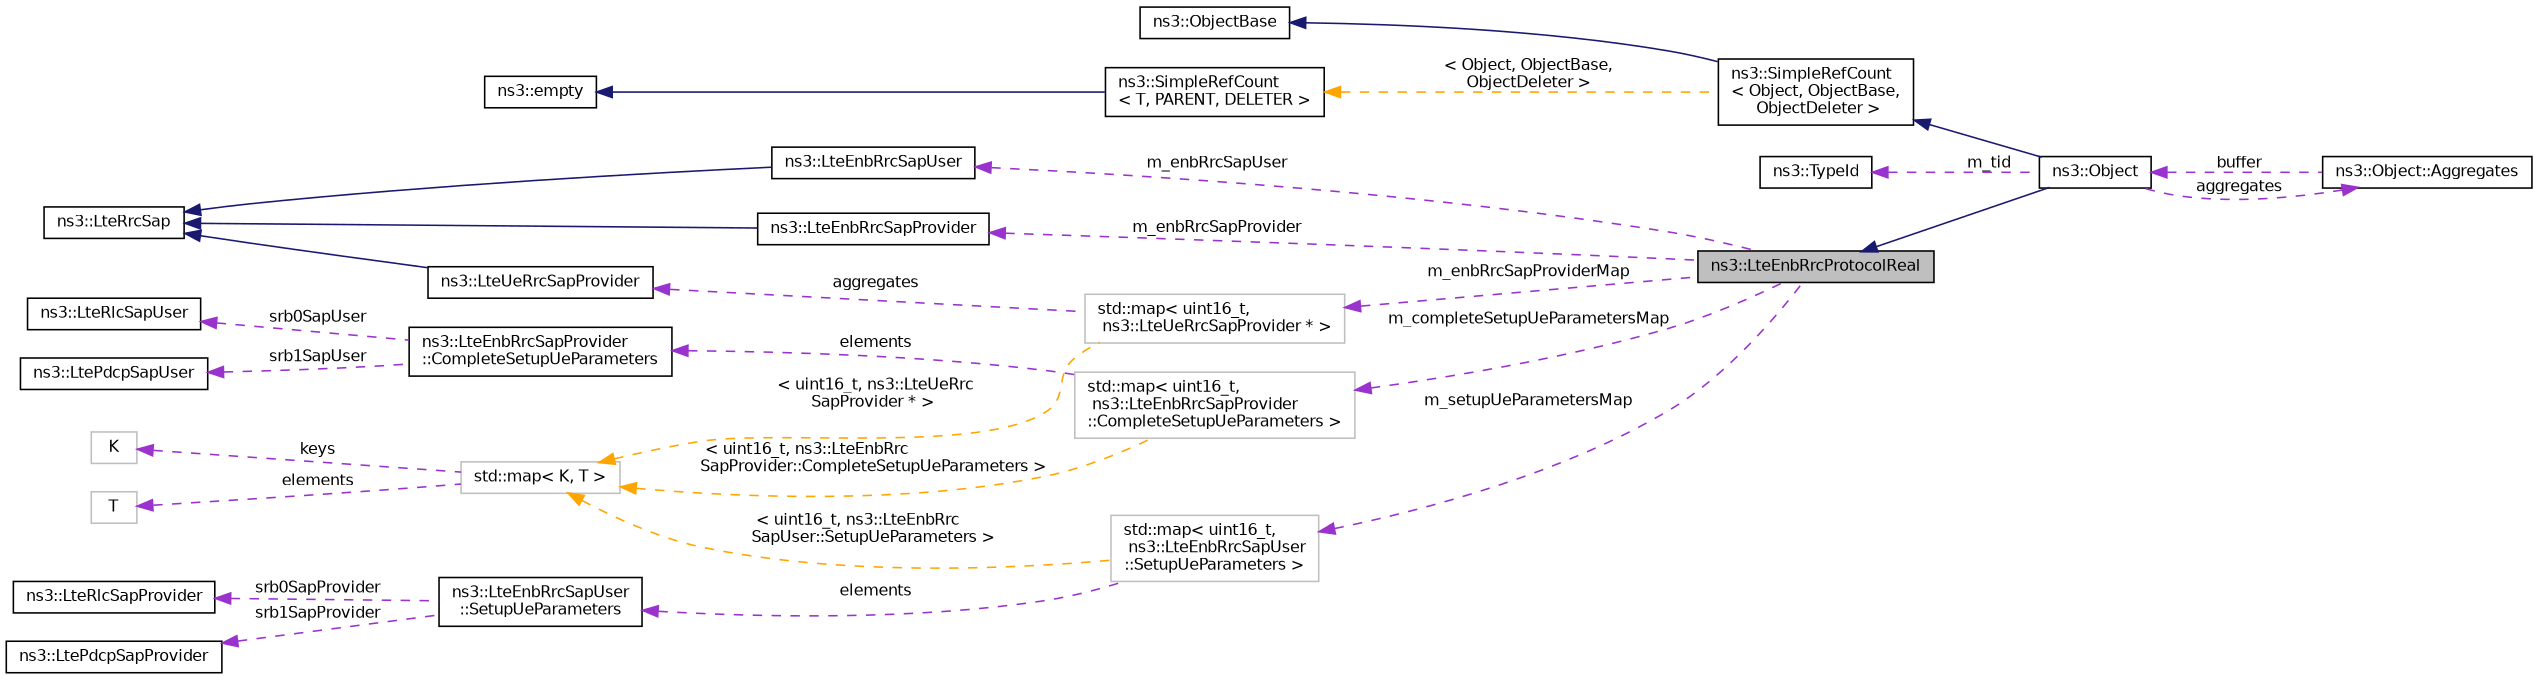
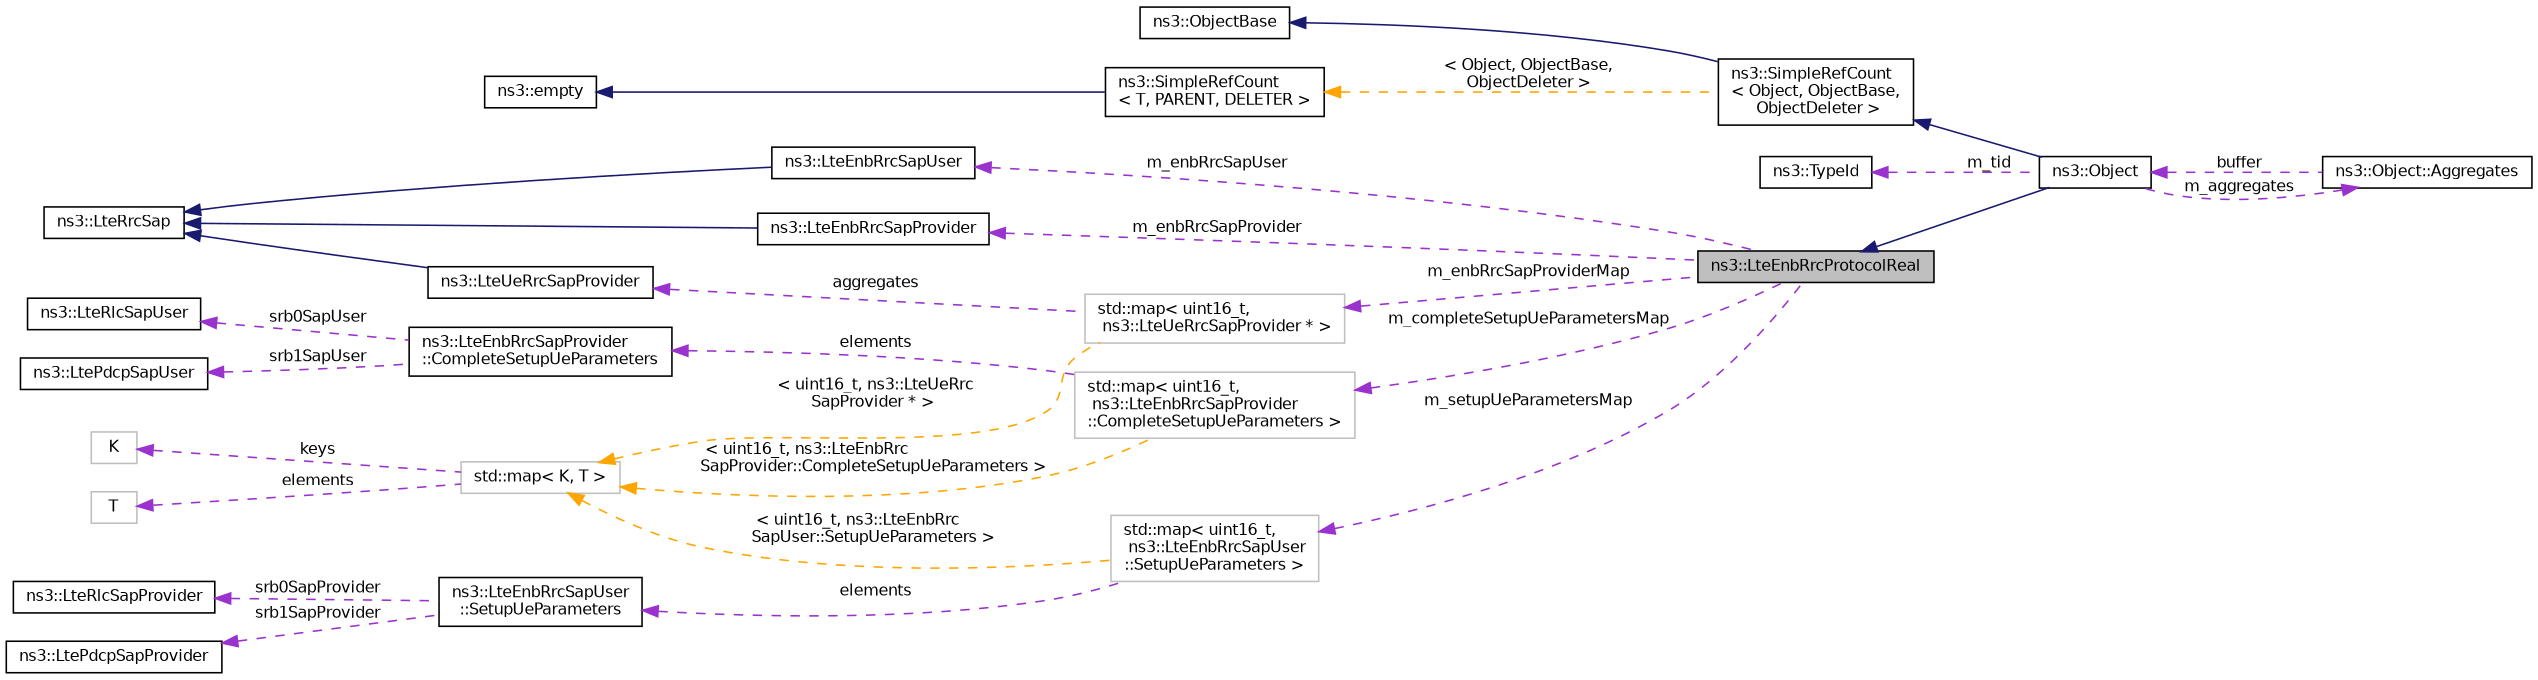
(2237, 187) -> (2237, 187)
